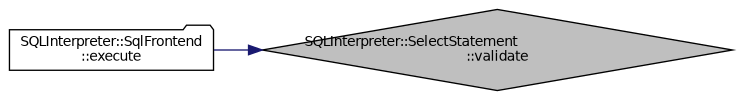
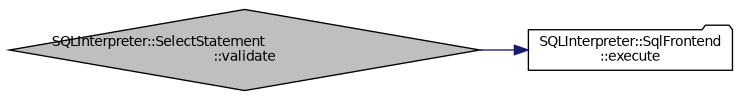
(231, 50) -> (497, 50)
